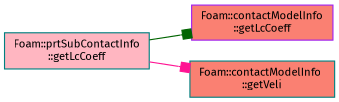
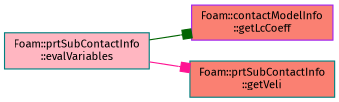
(77, 51) -> (77, 51)
(262, 79) -> (262, 79)
